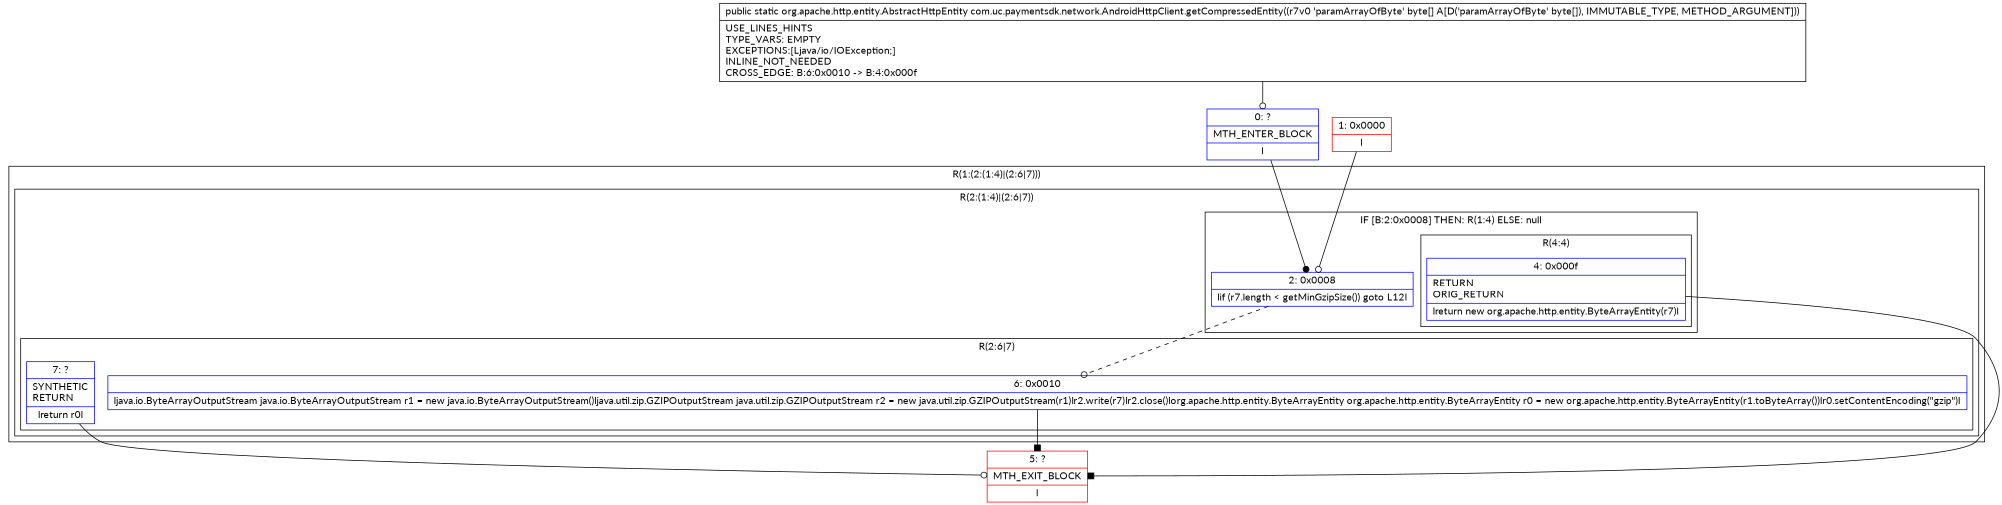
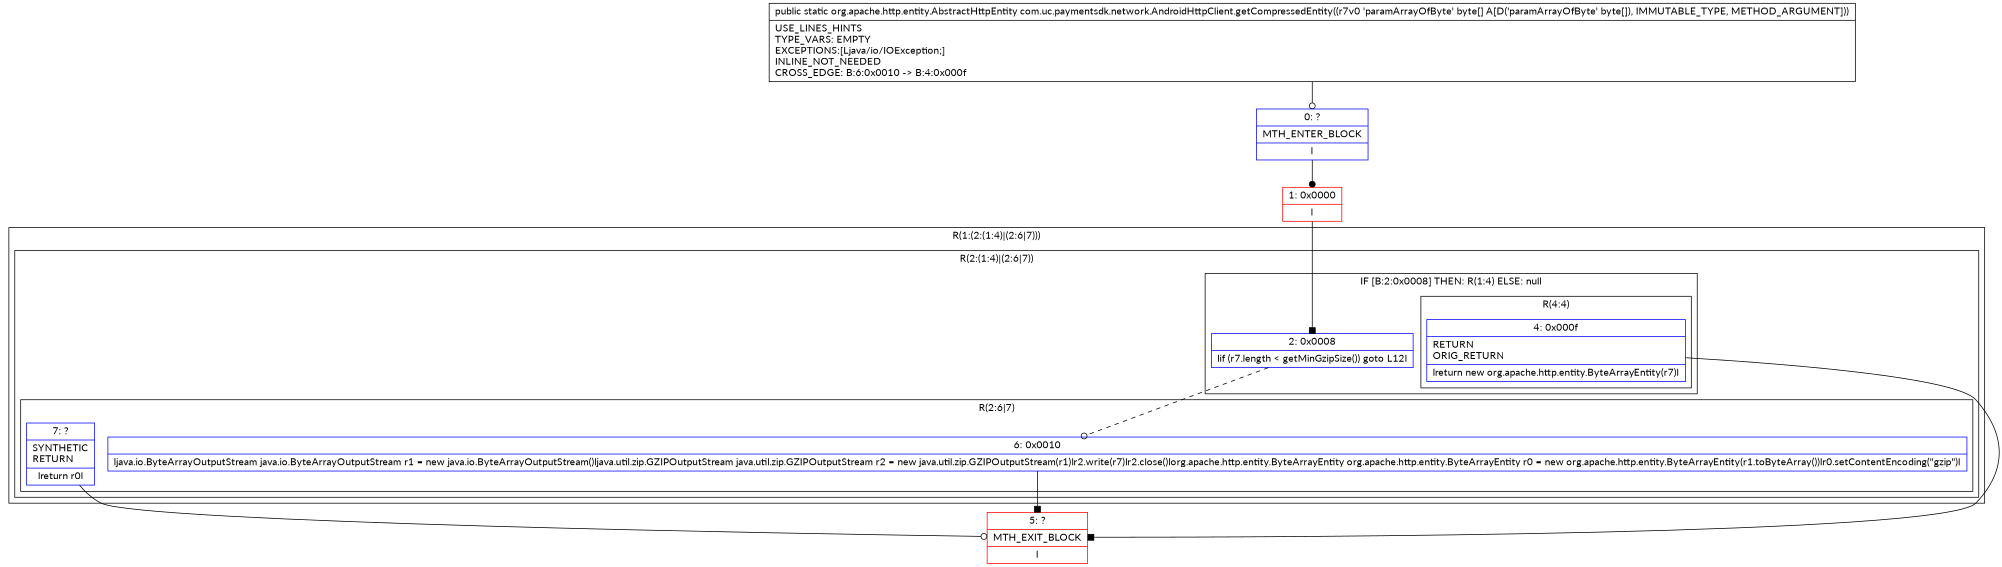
(1339, 206) -> (1312, 269)
(1290, 219) -> (1312, 171)
